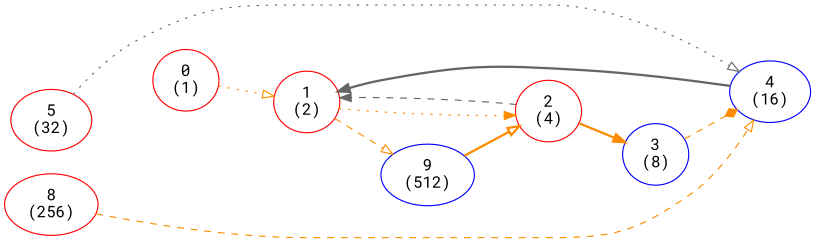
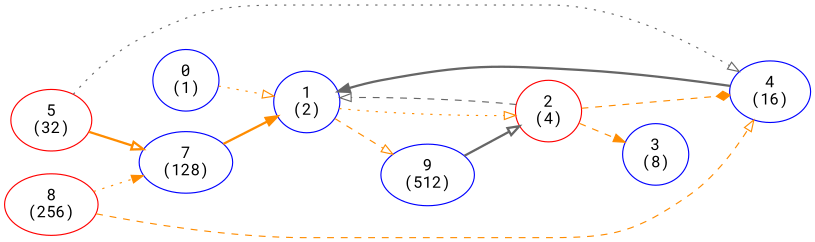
(186, 80) -> (186, 80)
(434, 99) -> (434, 99)
(307, 102) -> (307, 102)
(422, 114) -> (422, 114)
(705, 128) -> (649, 102)
(597, 131) -> (597, 131)
(487, 144) -> (487, 144)
none -> (186, 162)
